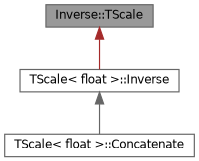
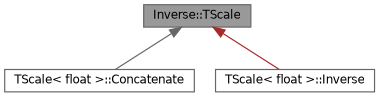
(100, 119) -> (143, 51)
